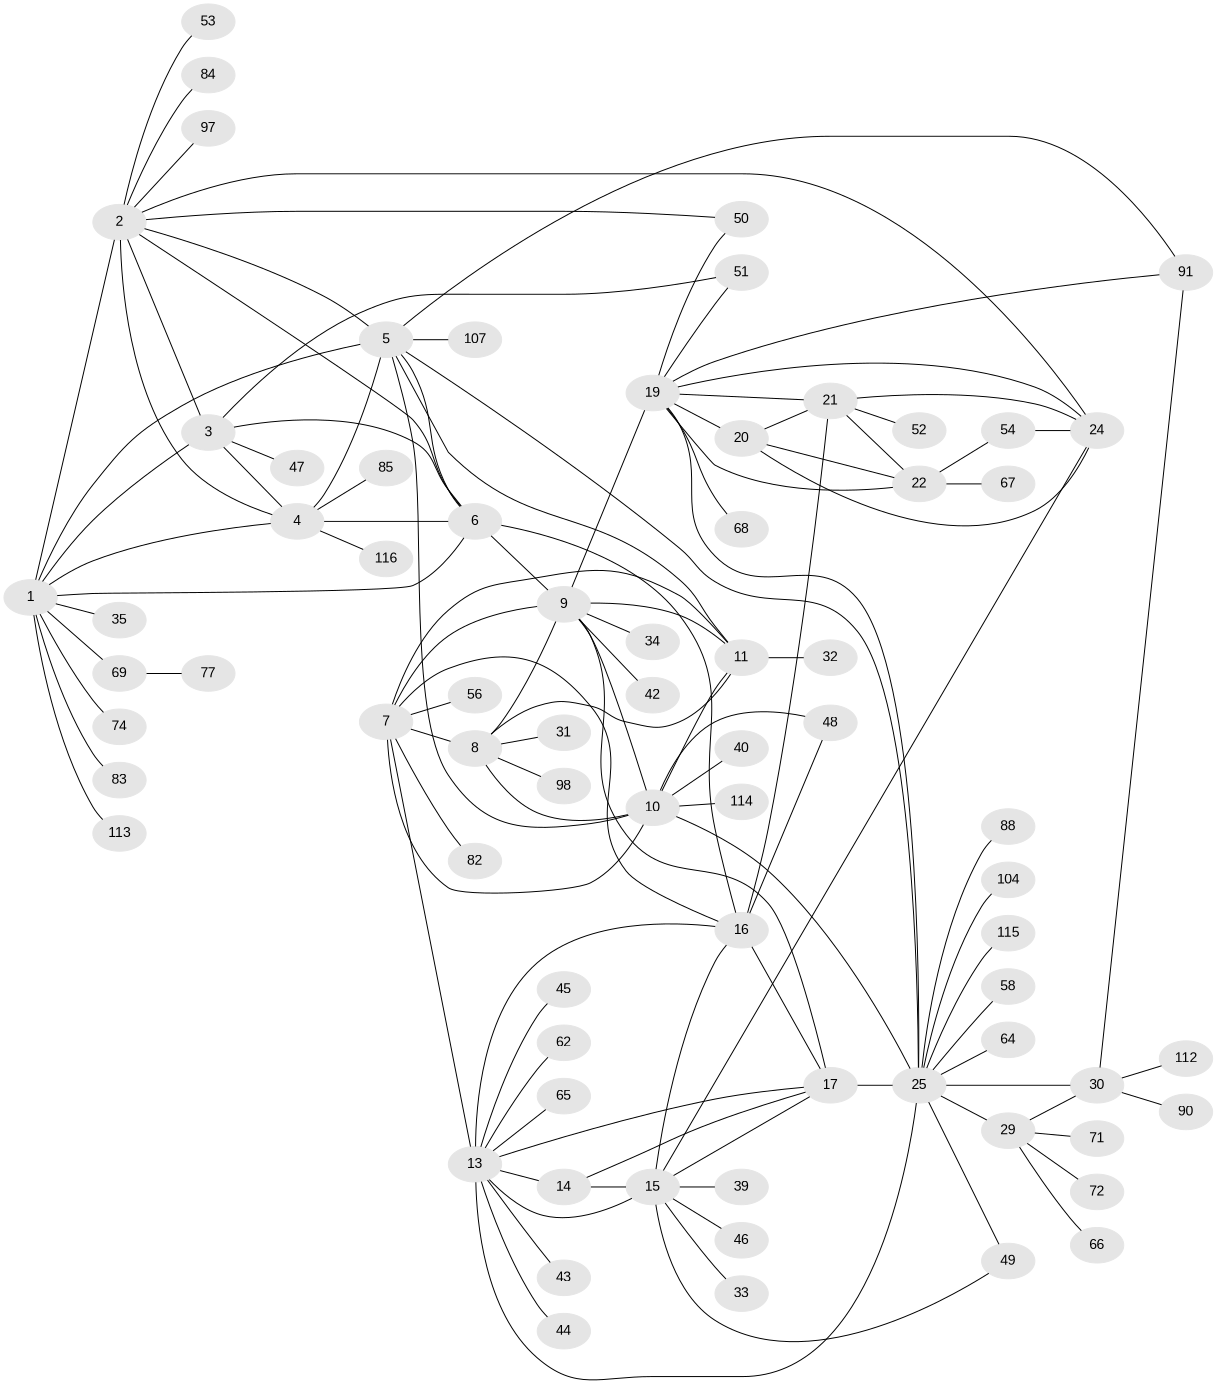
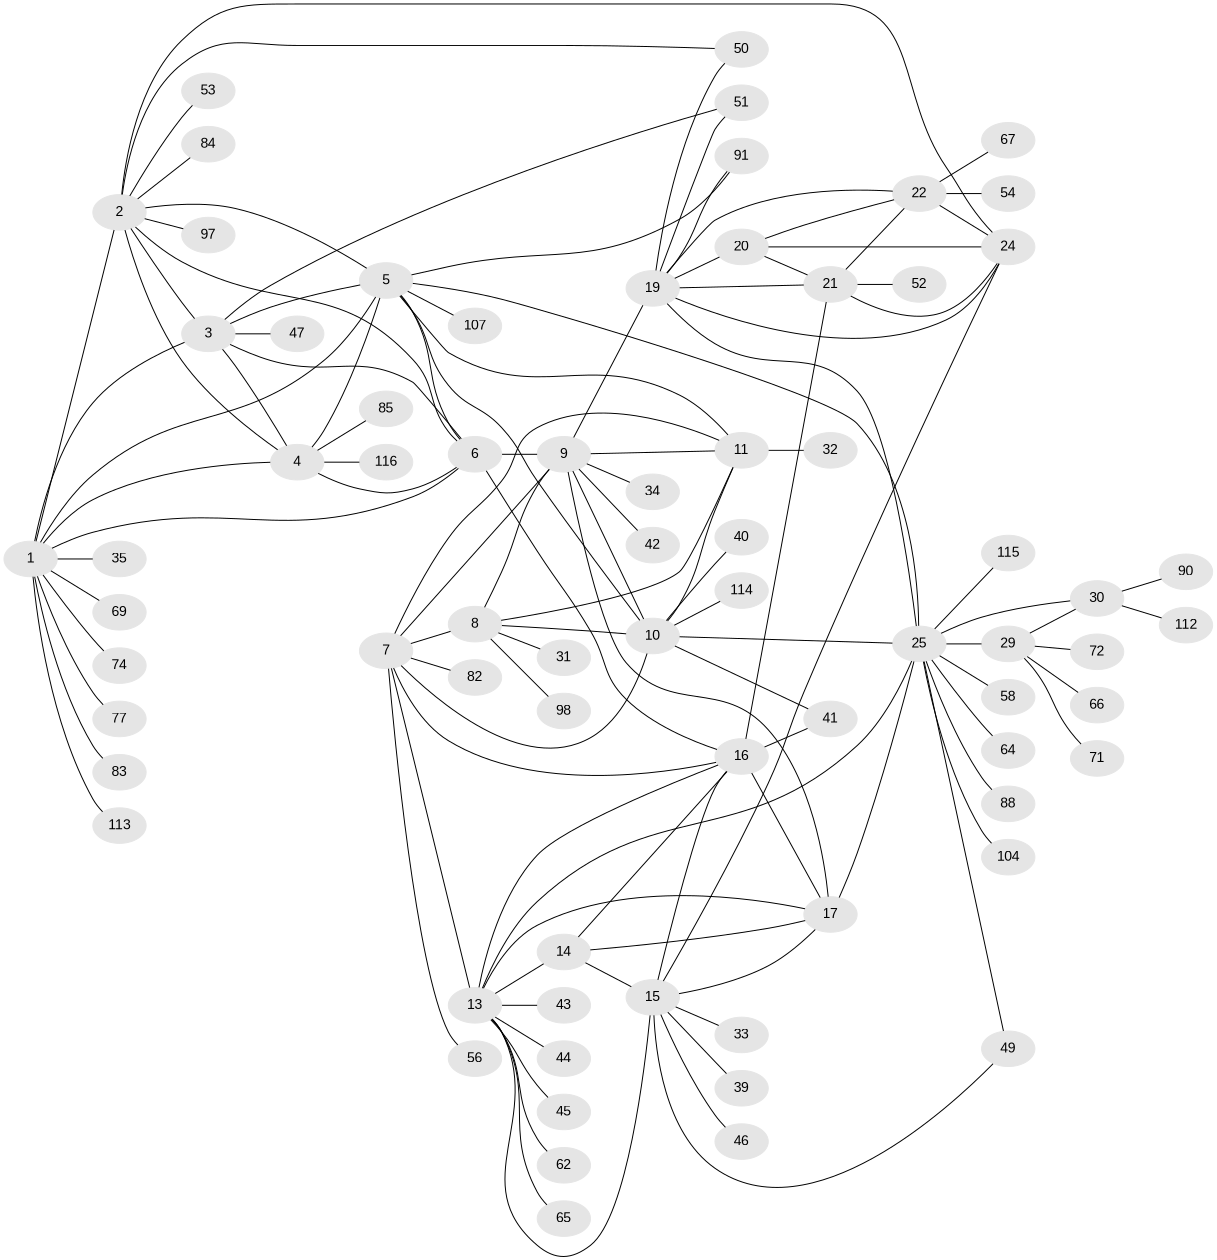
none -> (284, 303)
(1053, 431) -> (964, 220)
(742, 529) -> none
(164, 673) -> (65, 643)
(1142, 679) -> none
(830, 723) -> (830, 719)
none -> (653, 854)
